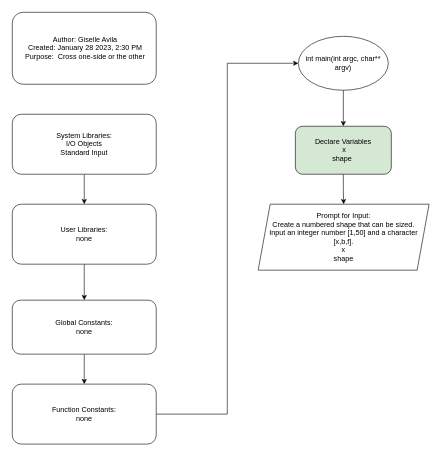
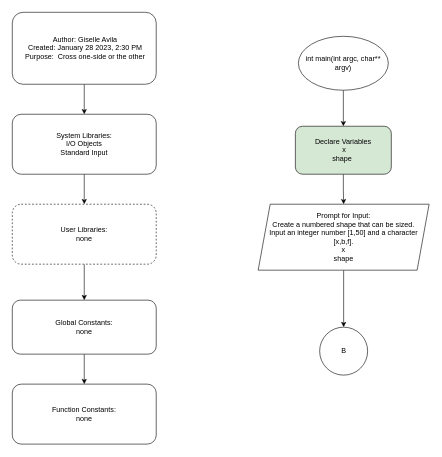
none -> (84, 108)
(84, 234) -> (84, 234)
none -> (344, 296)
none -> (344, 351)
(227, 414) -> none
